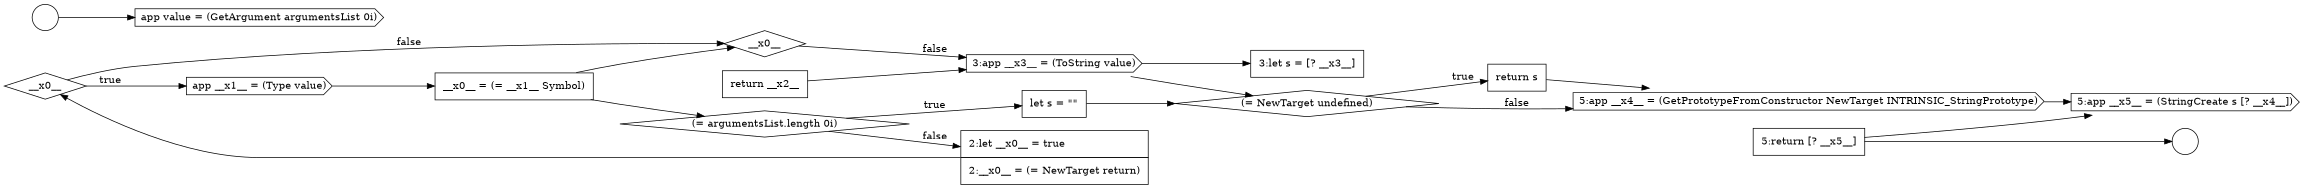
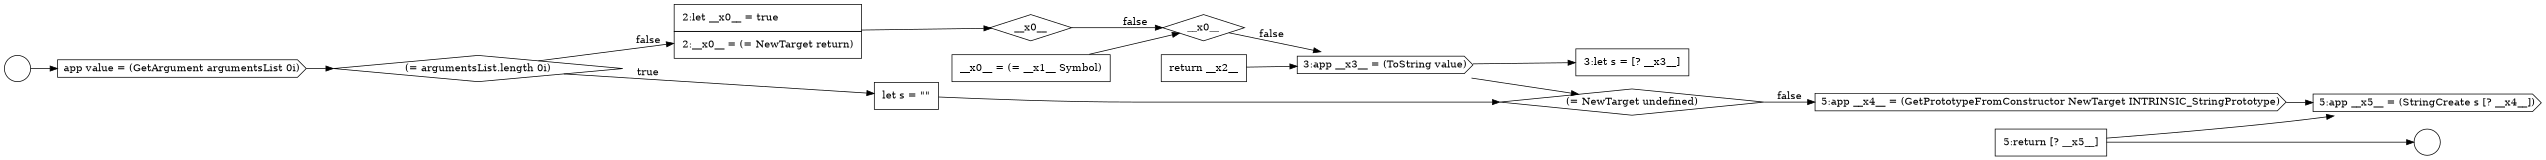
(1517, 77) -> none
(259, 86) -> none
(644, 108) -> (316, 69)
